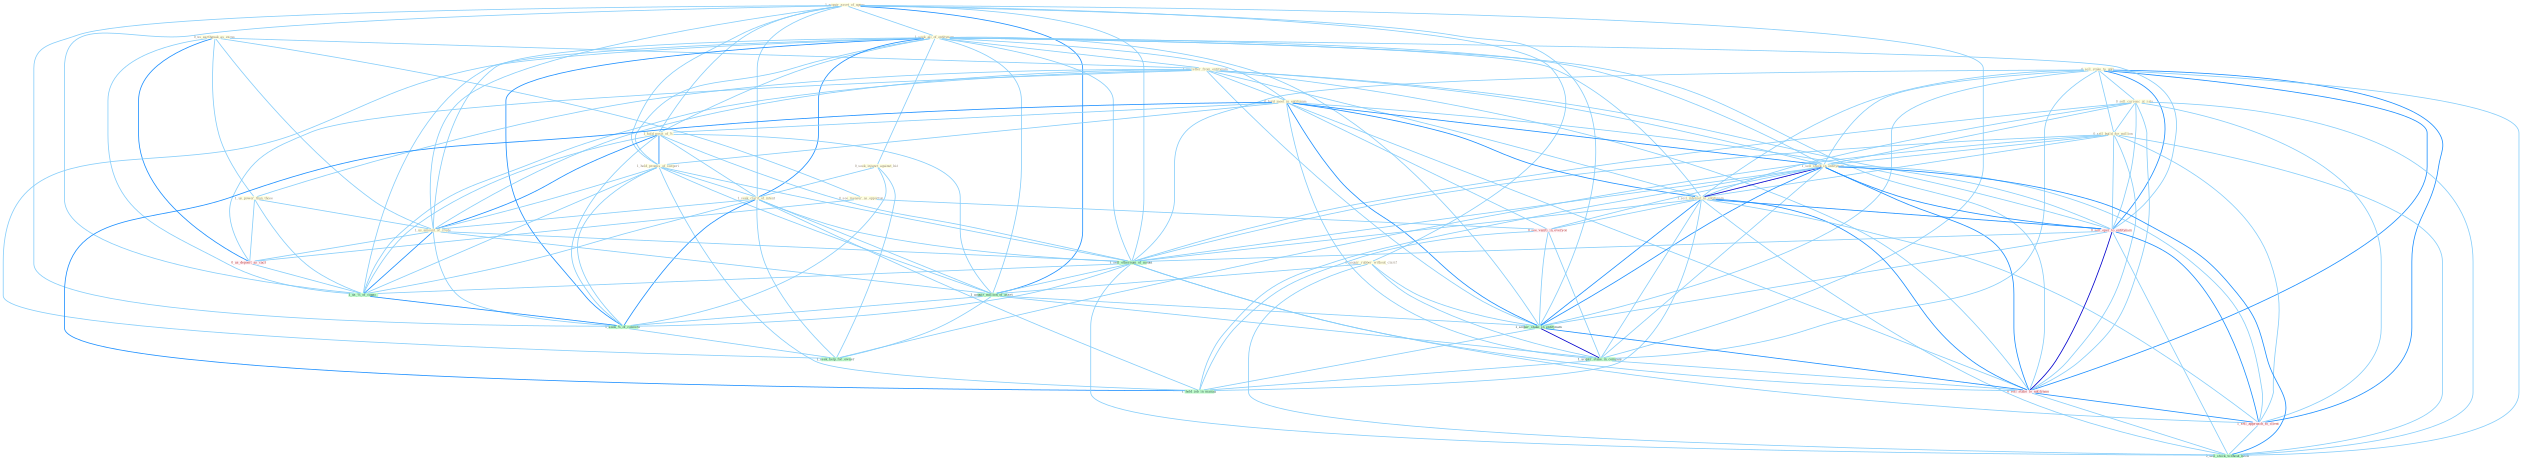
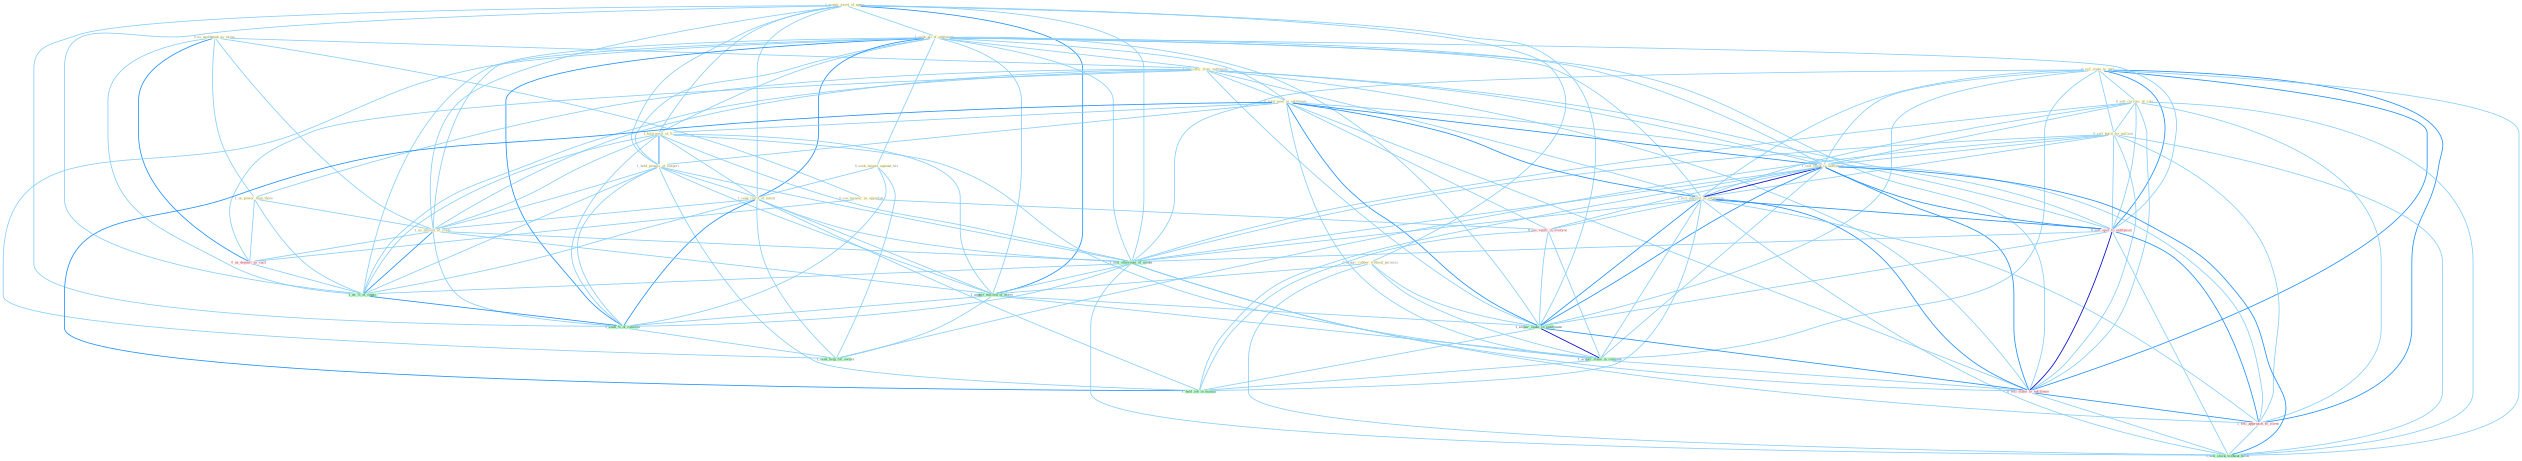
(1692, 25) -> (1058, 235)
(548, 185) -> (548, 185)
(1371, 263) -> (1371, 263)
